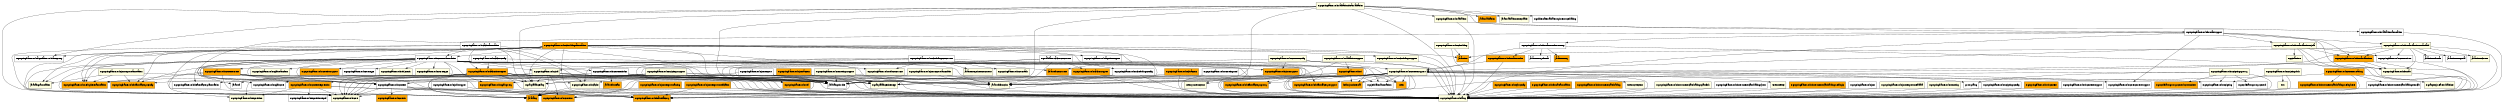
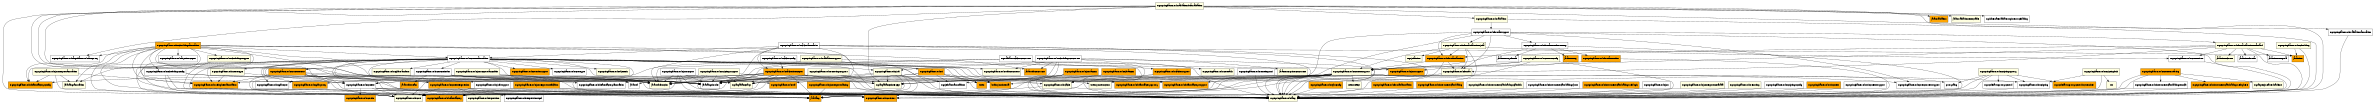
(1635, 85) -> none
none -> (1031, 91)
none -> (1179, 92)
